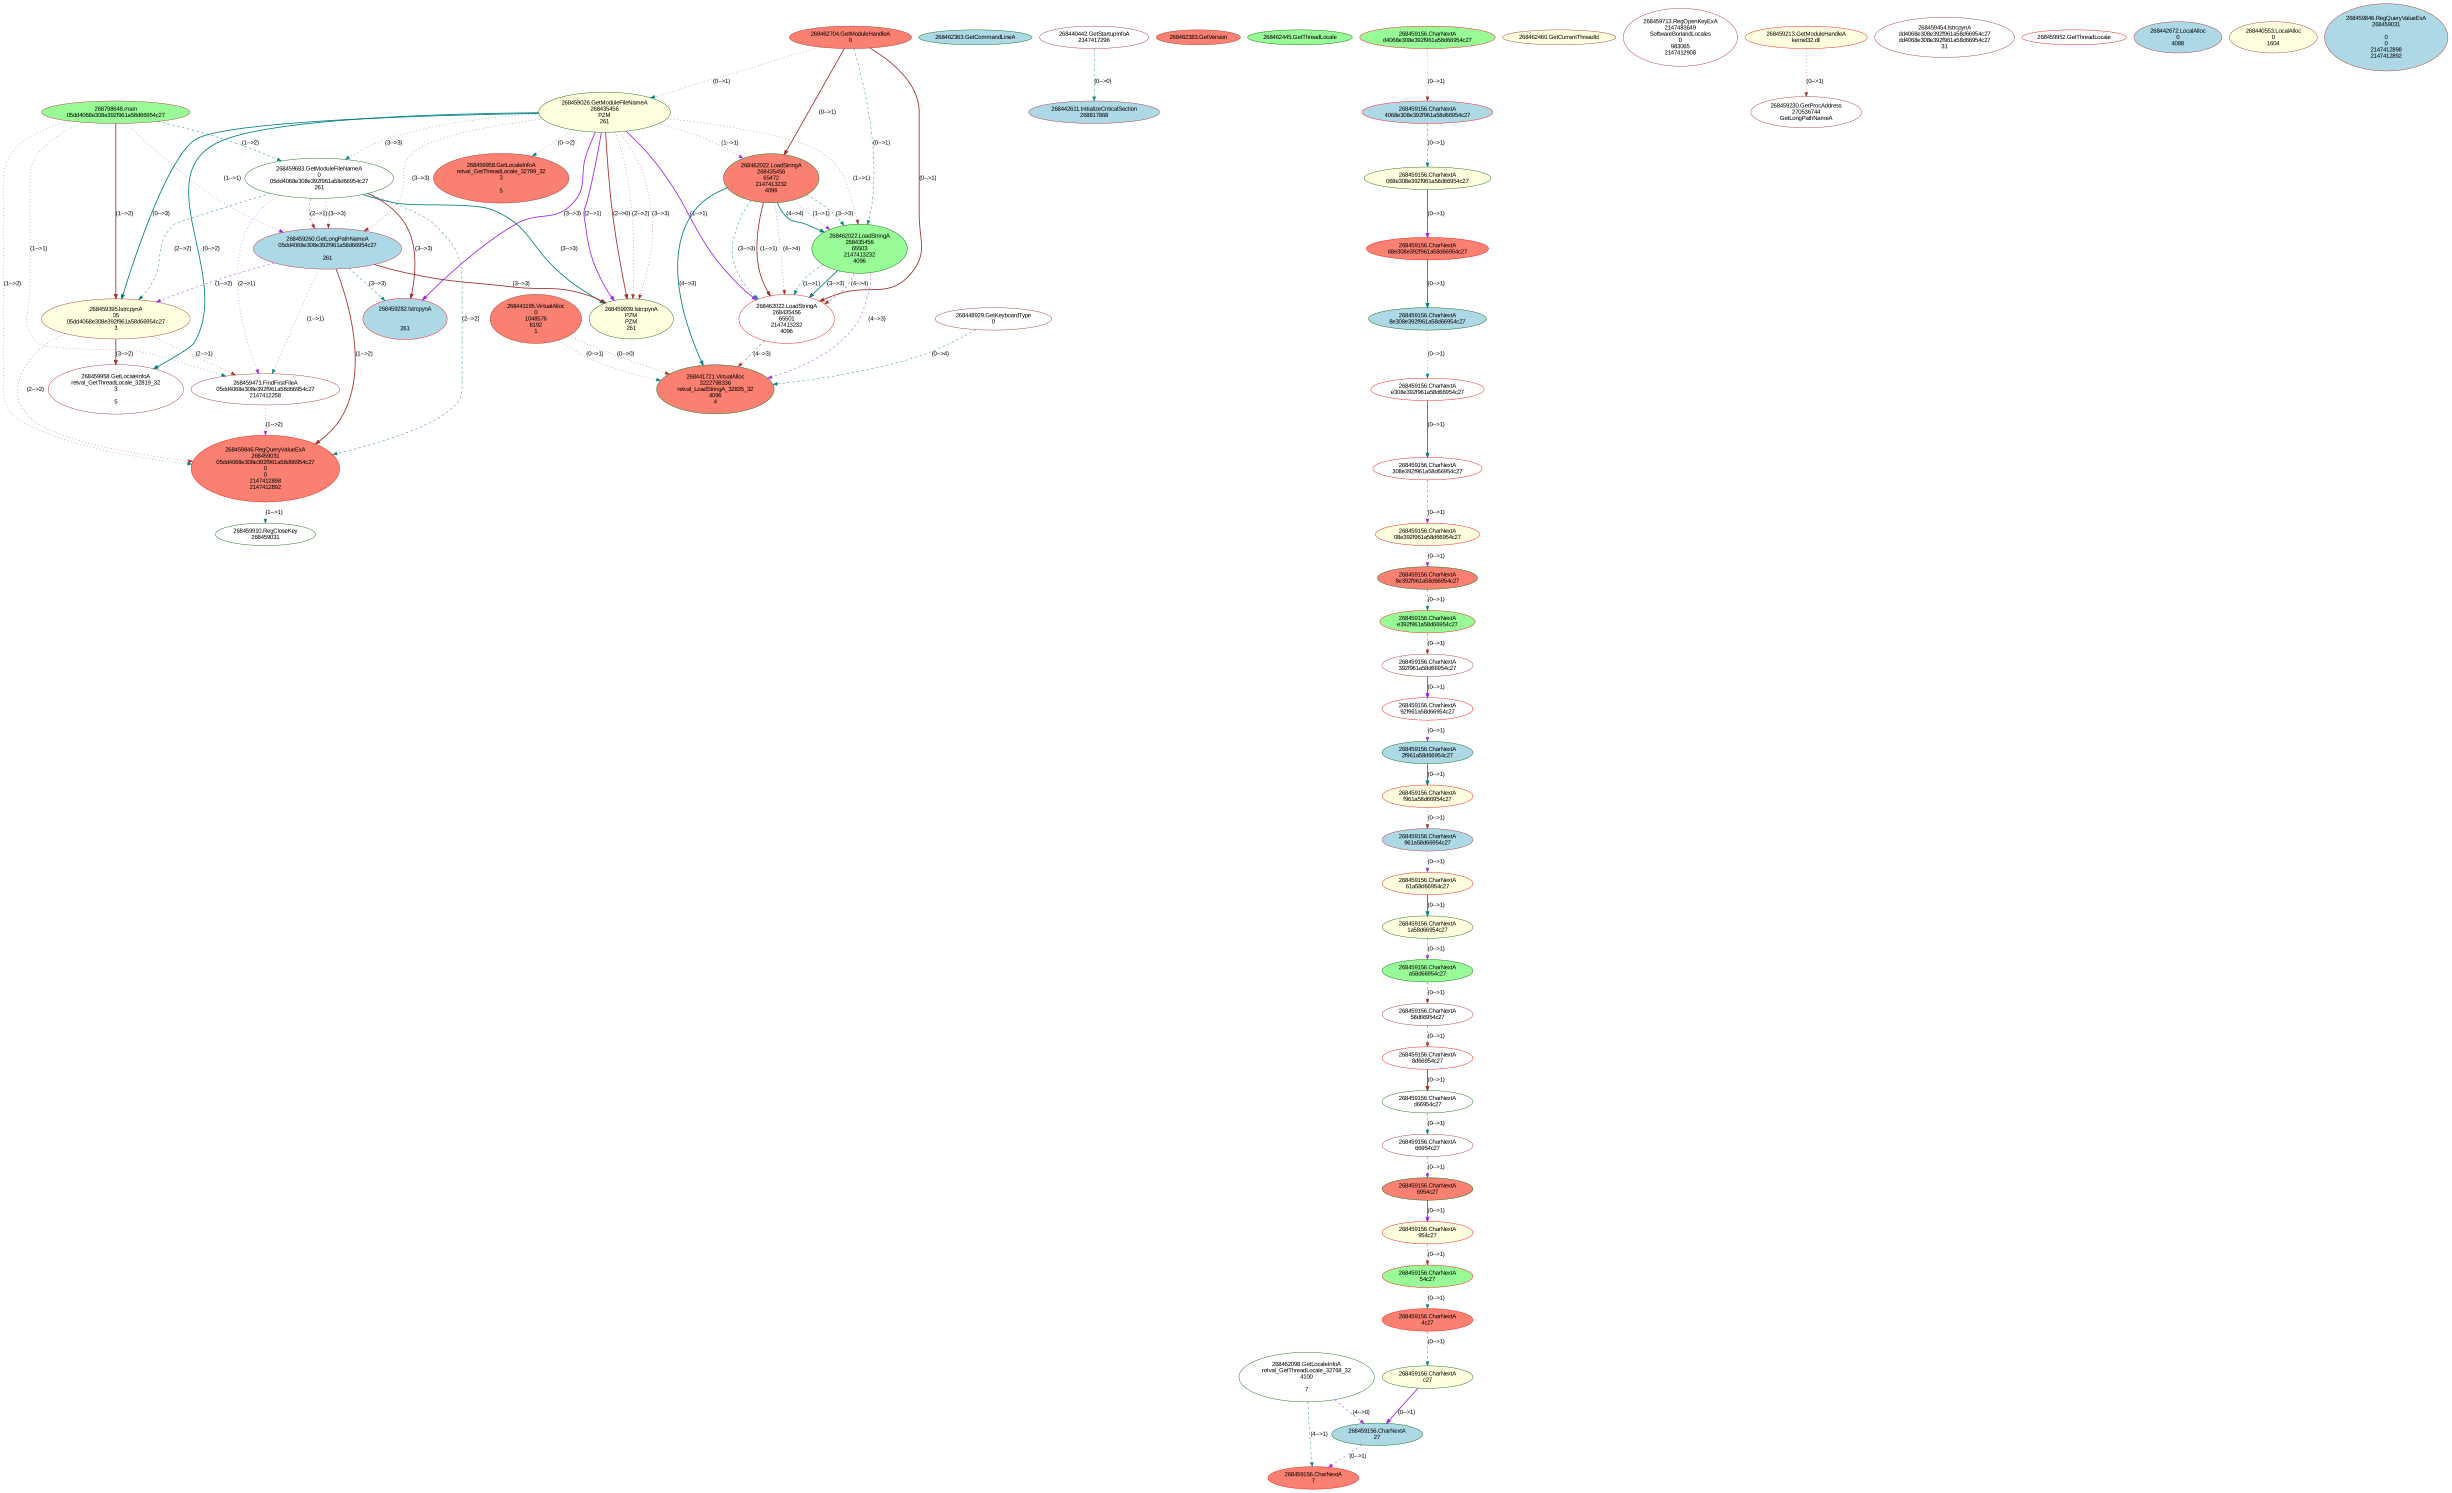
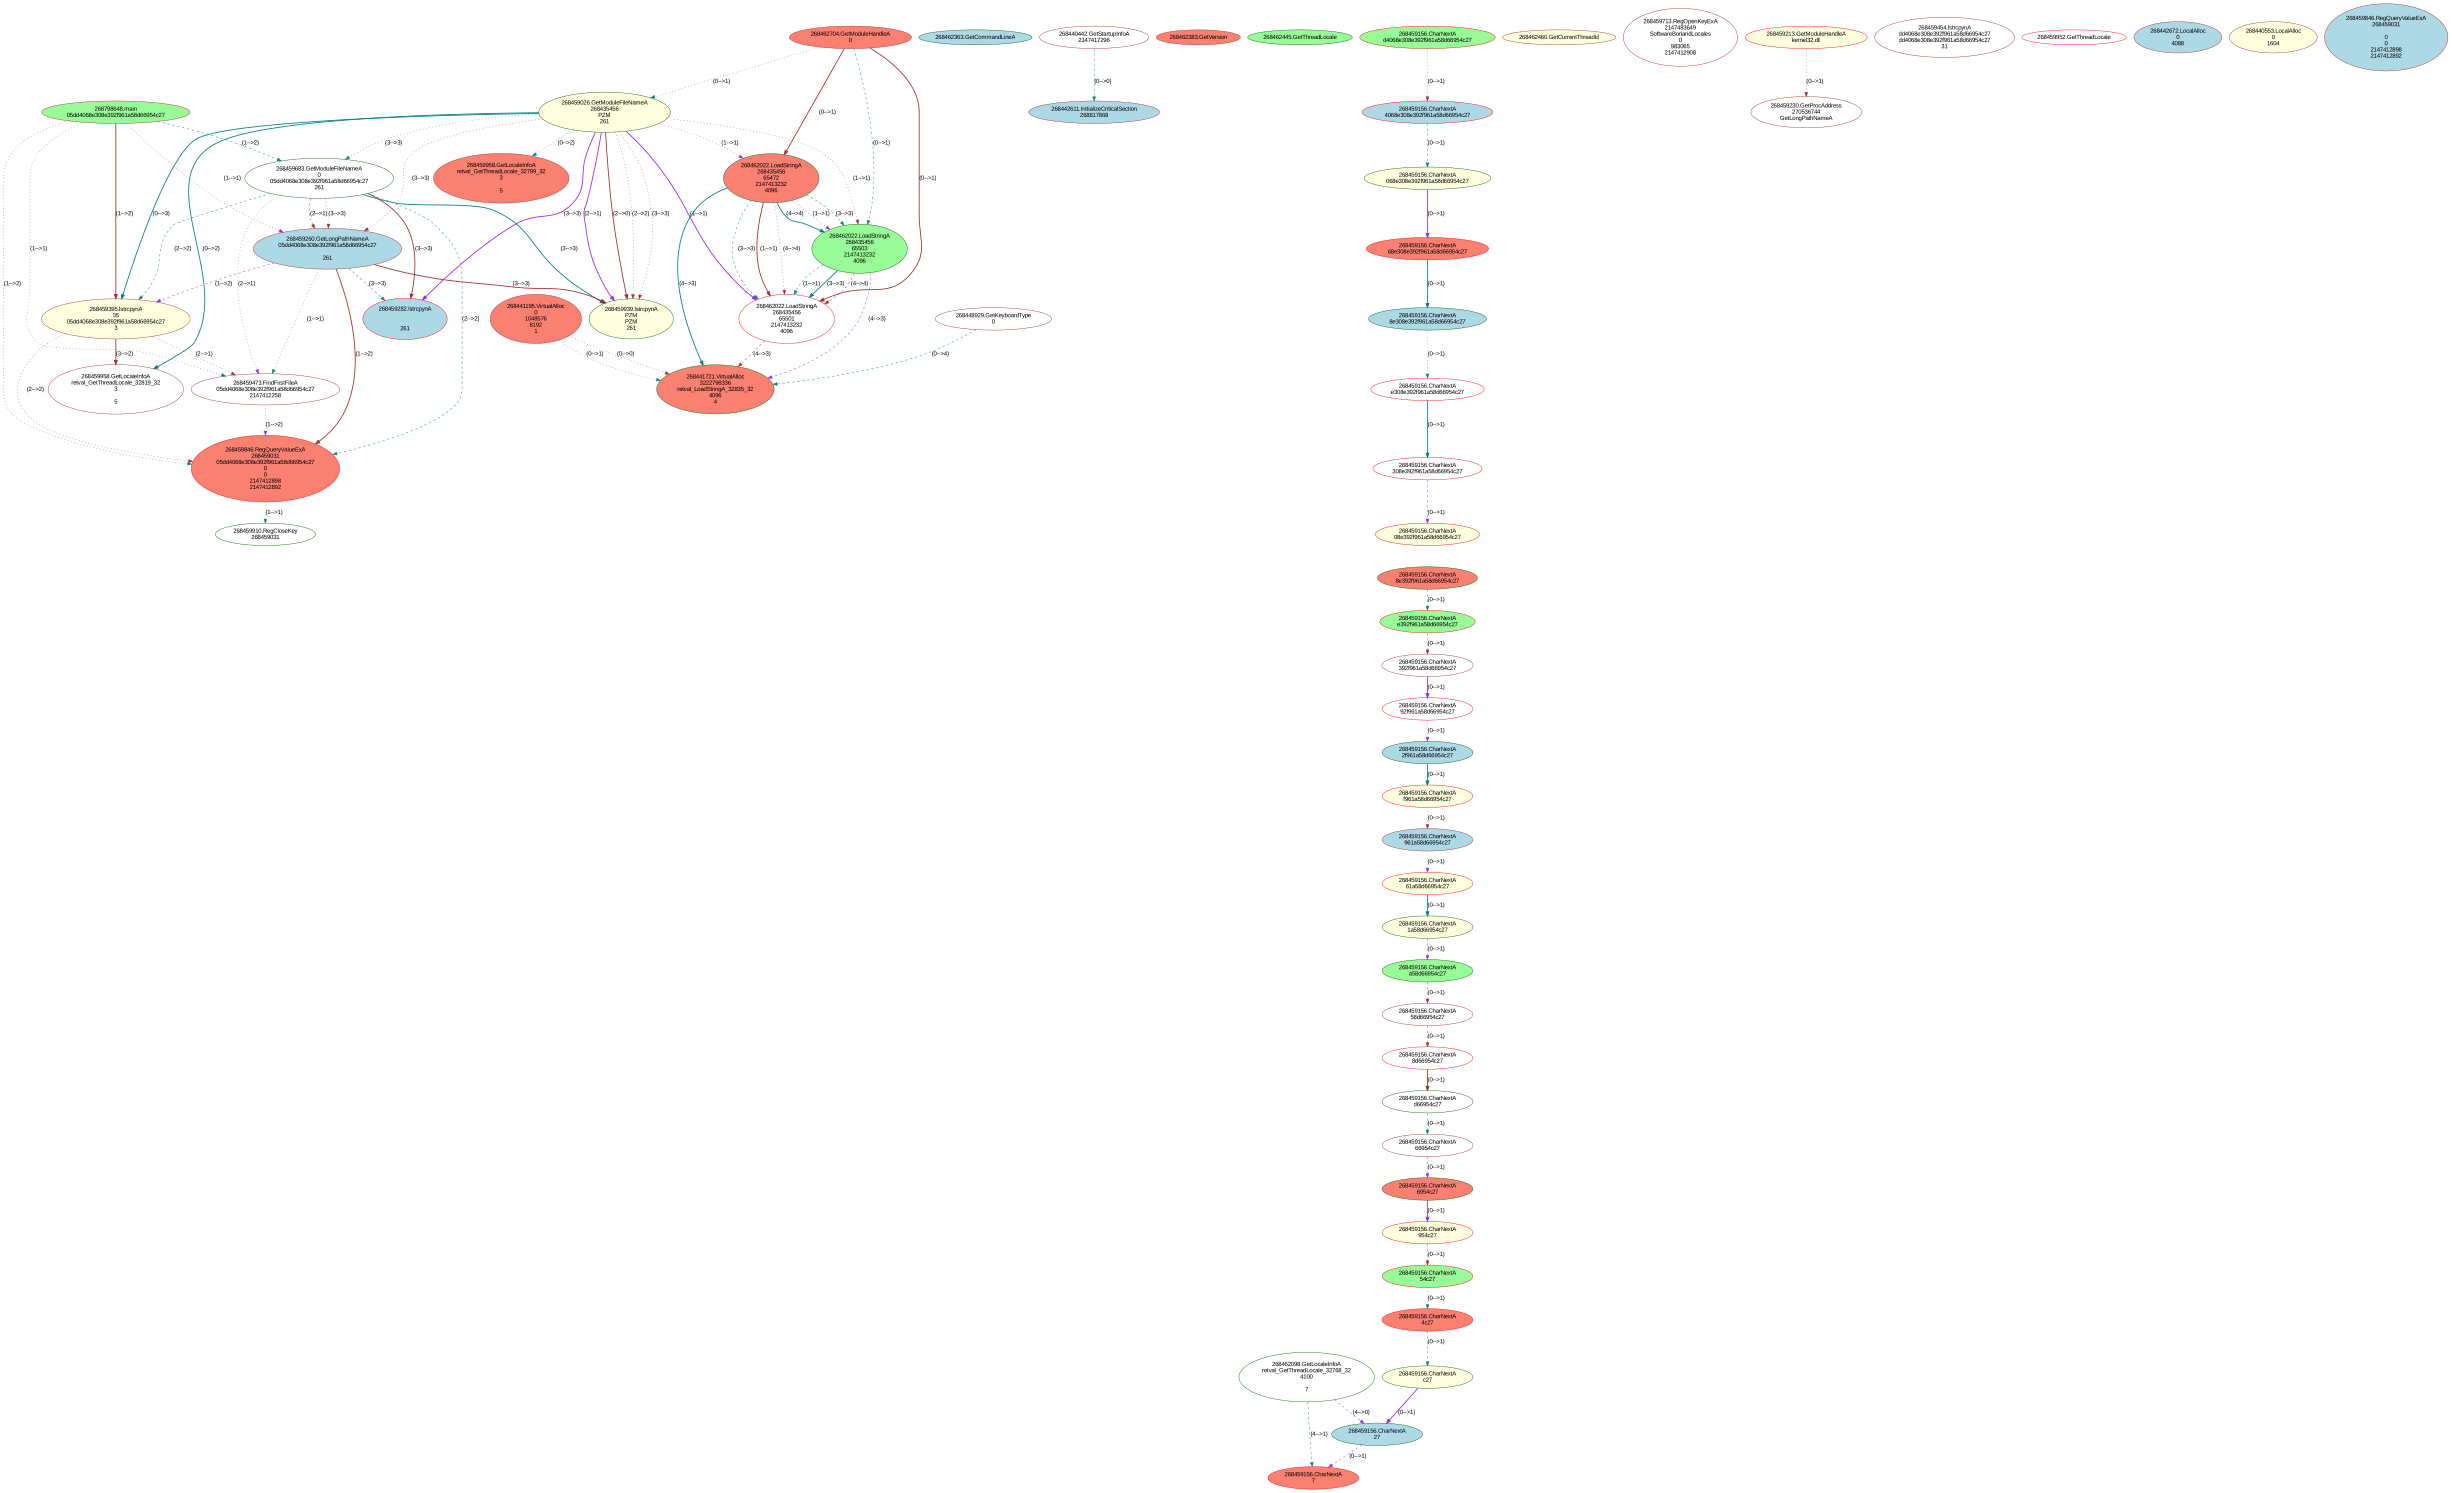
(1428, 554) -> none
